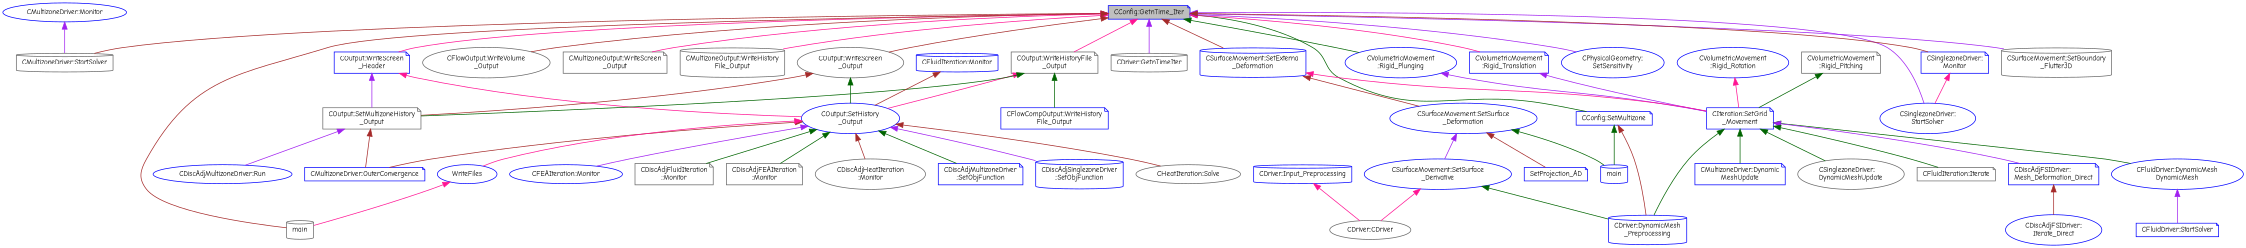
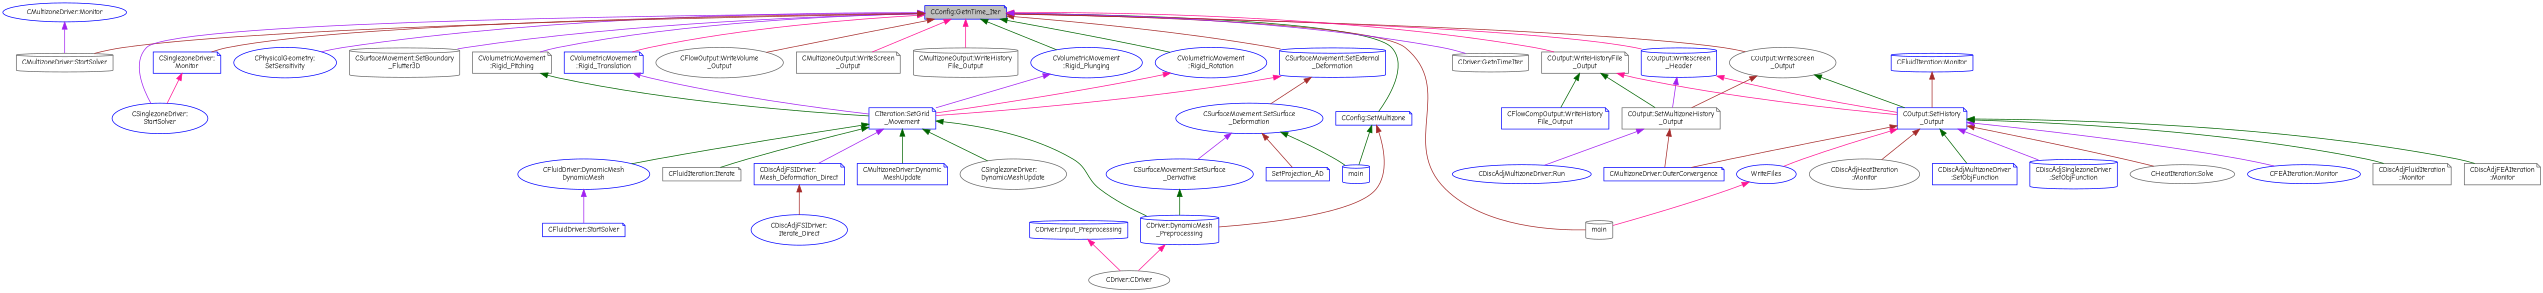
none -> (681, 29)
none -> (1089, 36)
(372, 63) -> (1679, 63)
(850, 118) -> (1932, 118)
(1398, 207) -> (1149, 260)
